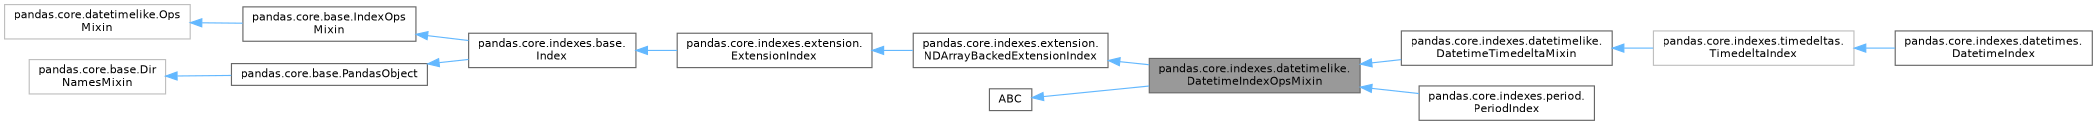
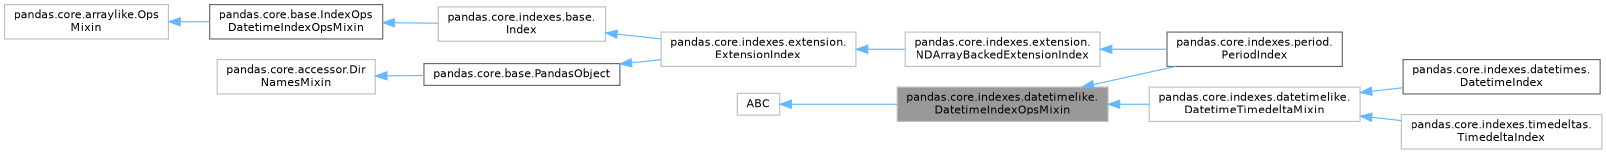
(97, 22) -> (87, 22)
(329, 24) -> (296, 22)
(1507, 48) -> (1255, 104)
(1881, 48) -> (1387, 89)
(552, 50) -> (522, 24)
(775, 50) -> (759, 49)
(1011, 50) -> (1003, 49)
(454, 61) -> (646, 61)
(1134, 63) -> (1140, 49)
(1255, 76) -> (1003, 104)
(97, 77) -> (296, 77)
(1011, 100) -> (759, 104)
